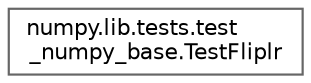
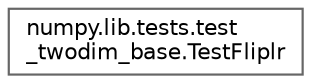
(156, 42) -> (156, 42)
